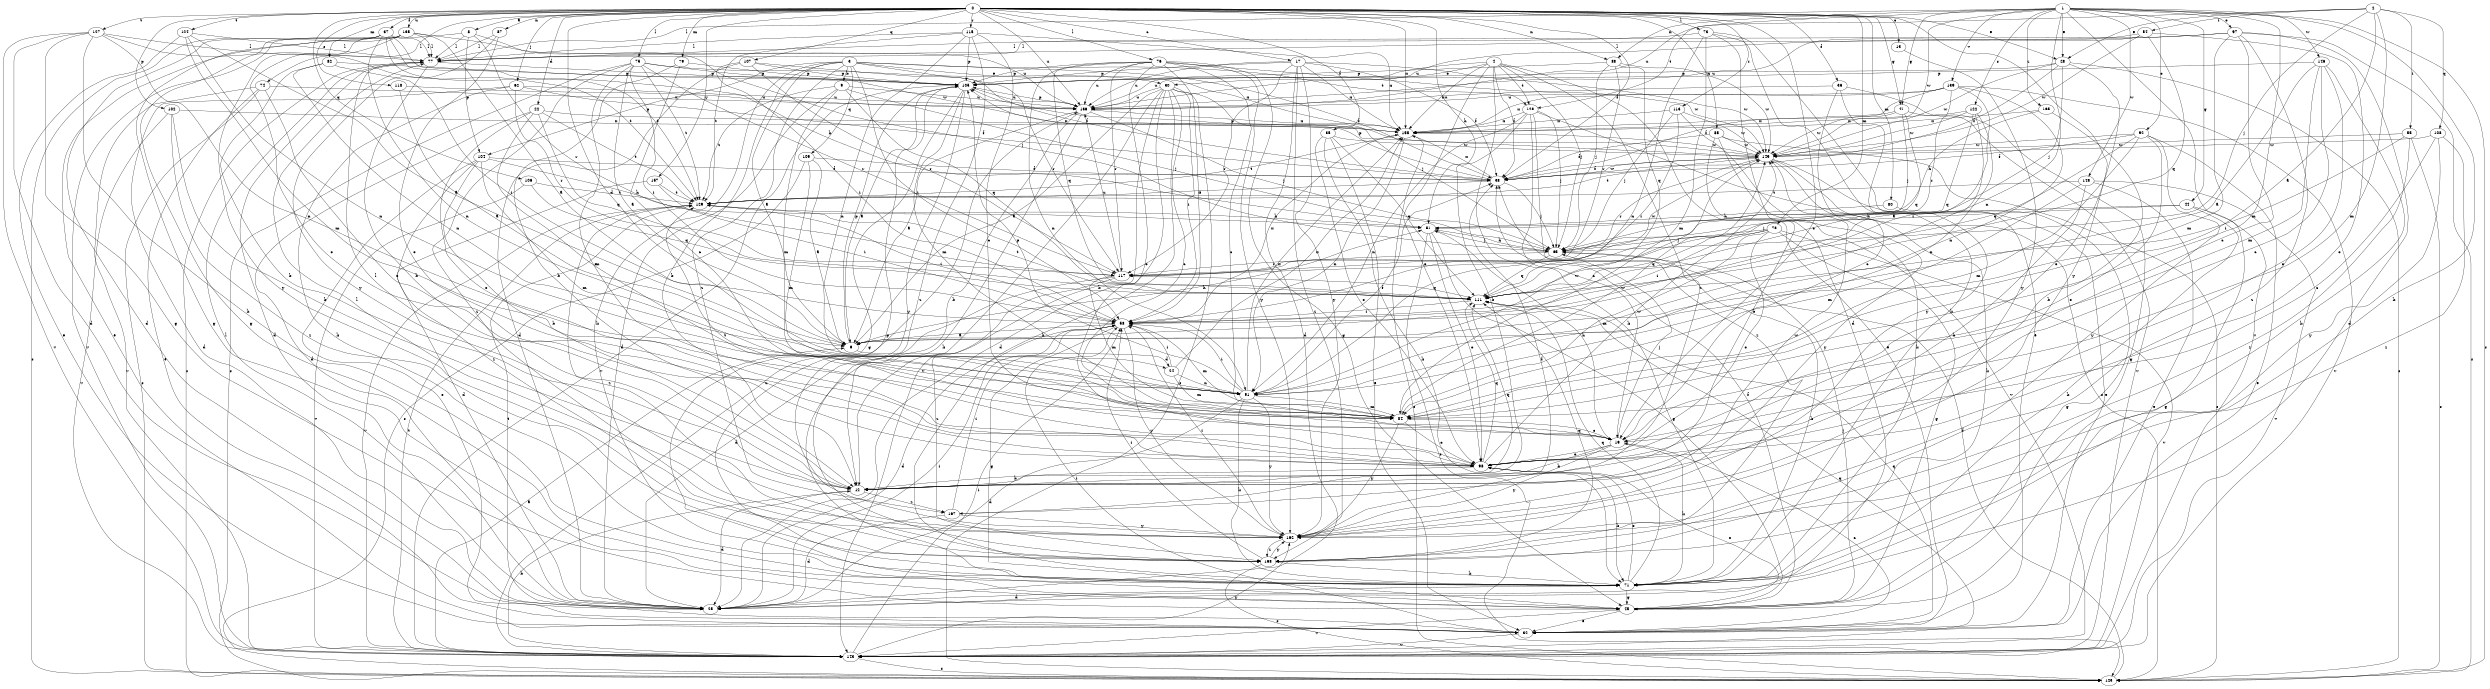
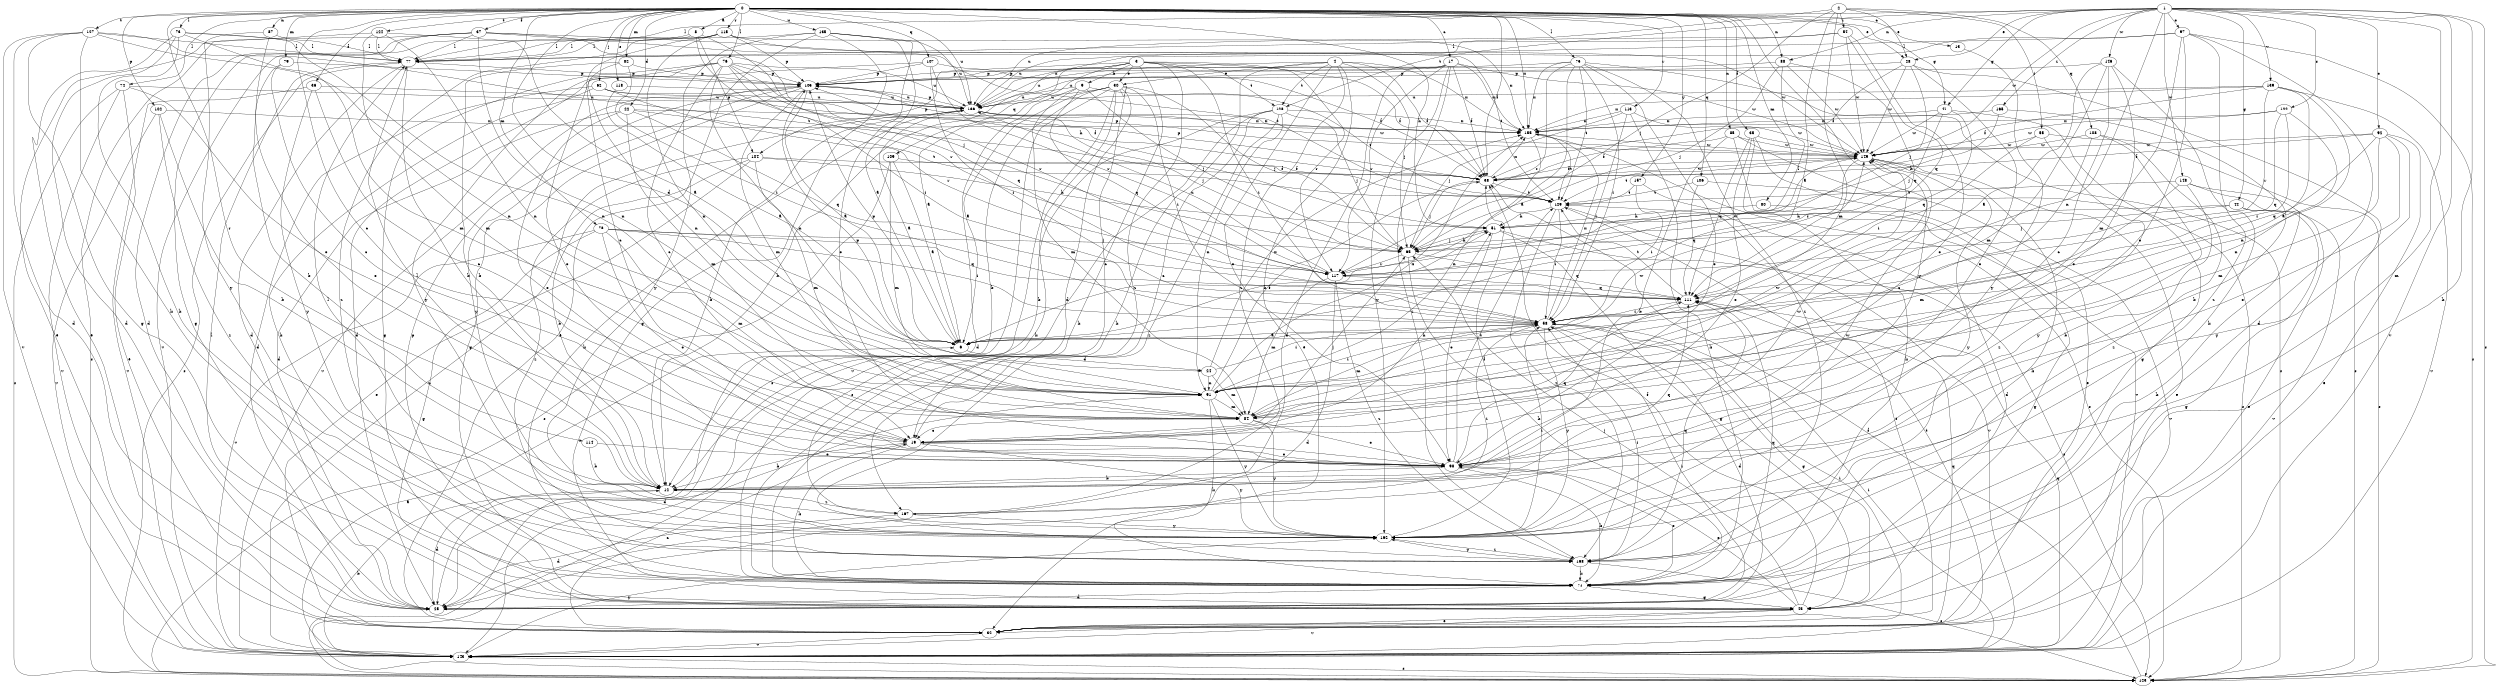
(1489, 89) -> (1394, 139)
(1603, 169) -> (1798, 169)
(2002, 302) -> (2169, 403)
(983, 352) -> (1060, 346)
none -> (590, 443)
